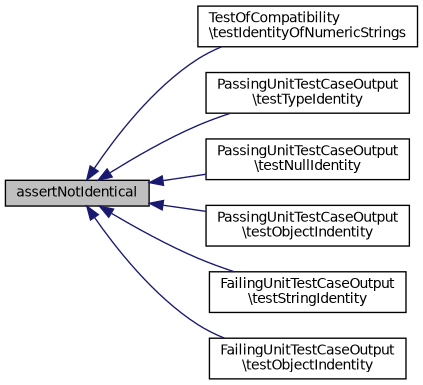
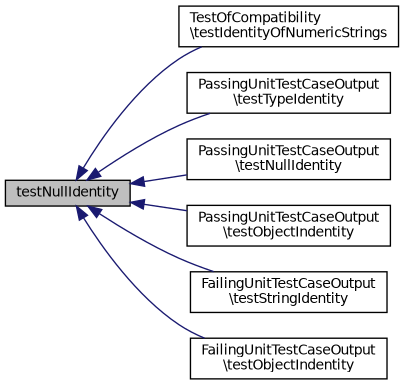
(77, 193) -> (68, 193)
